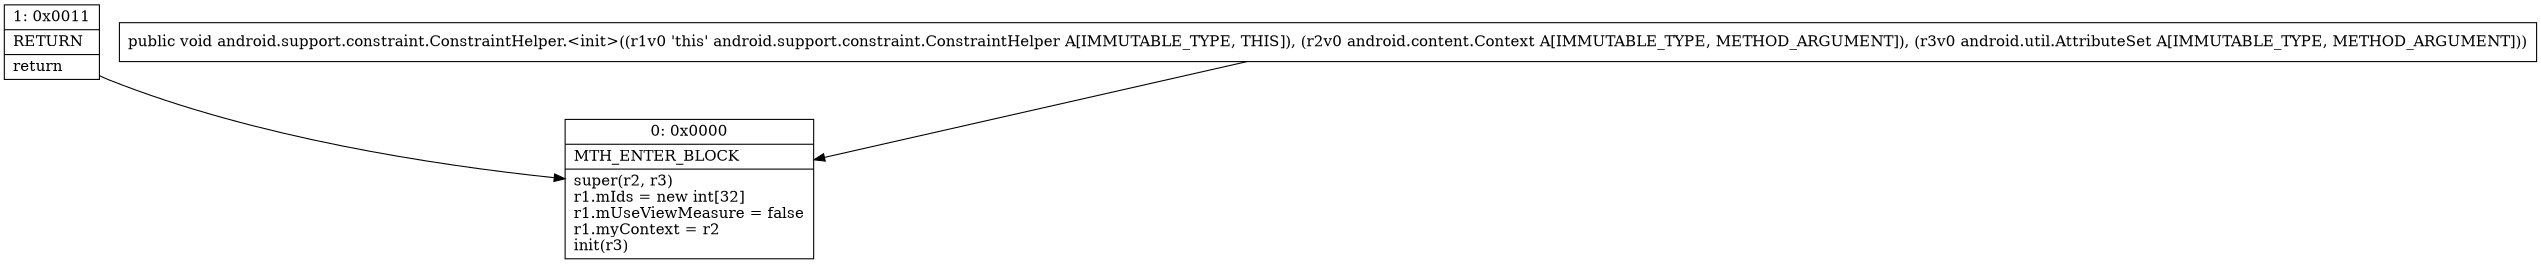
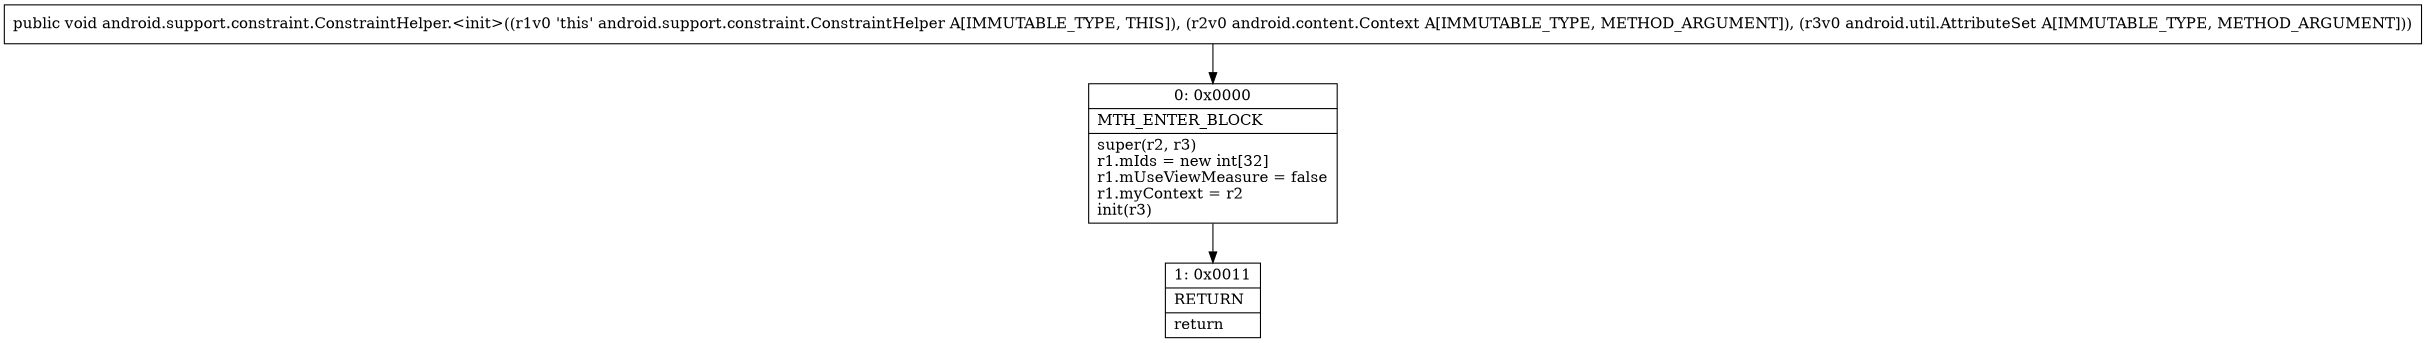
(323, 142) -> (1213, 238)
